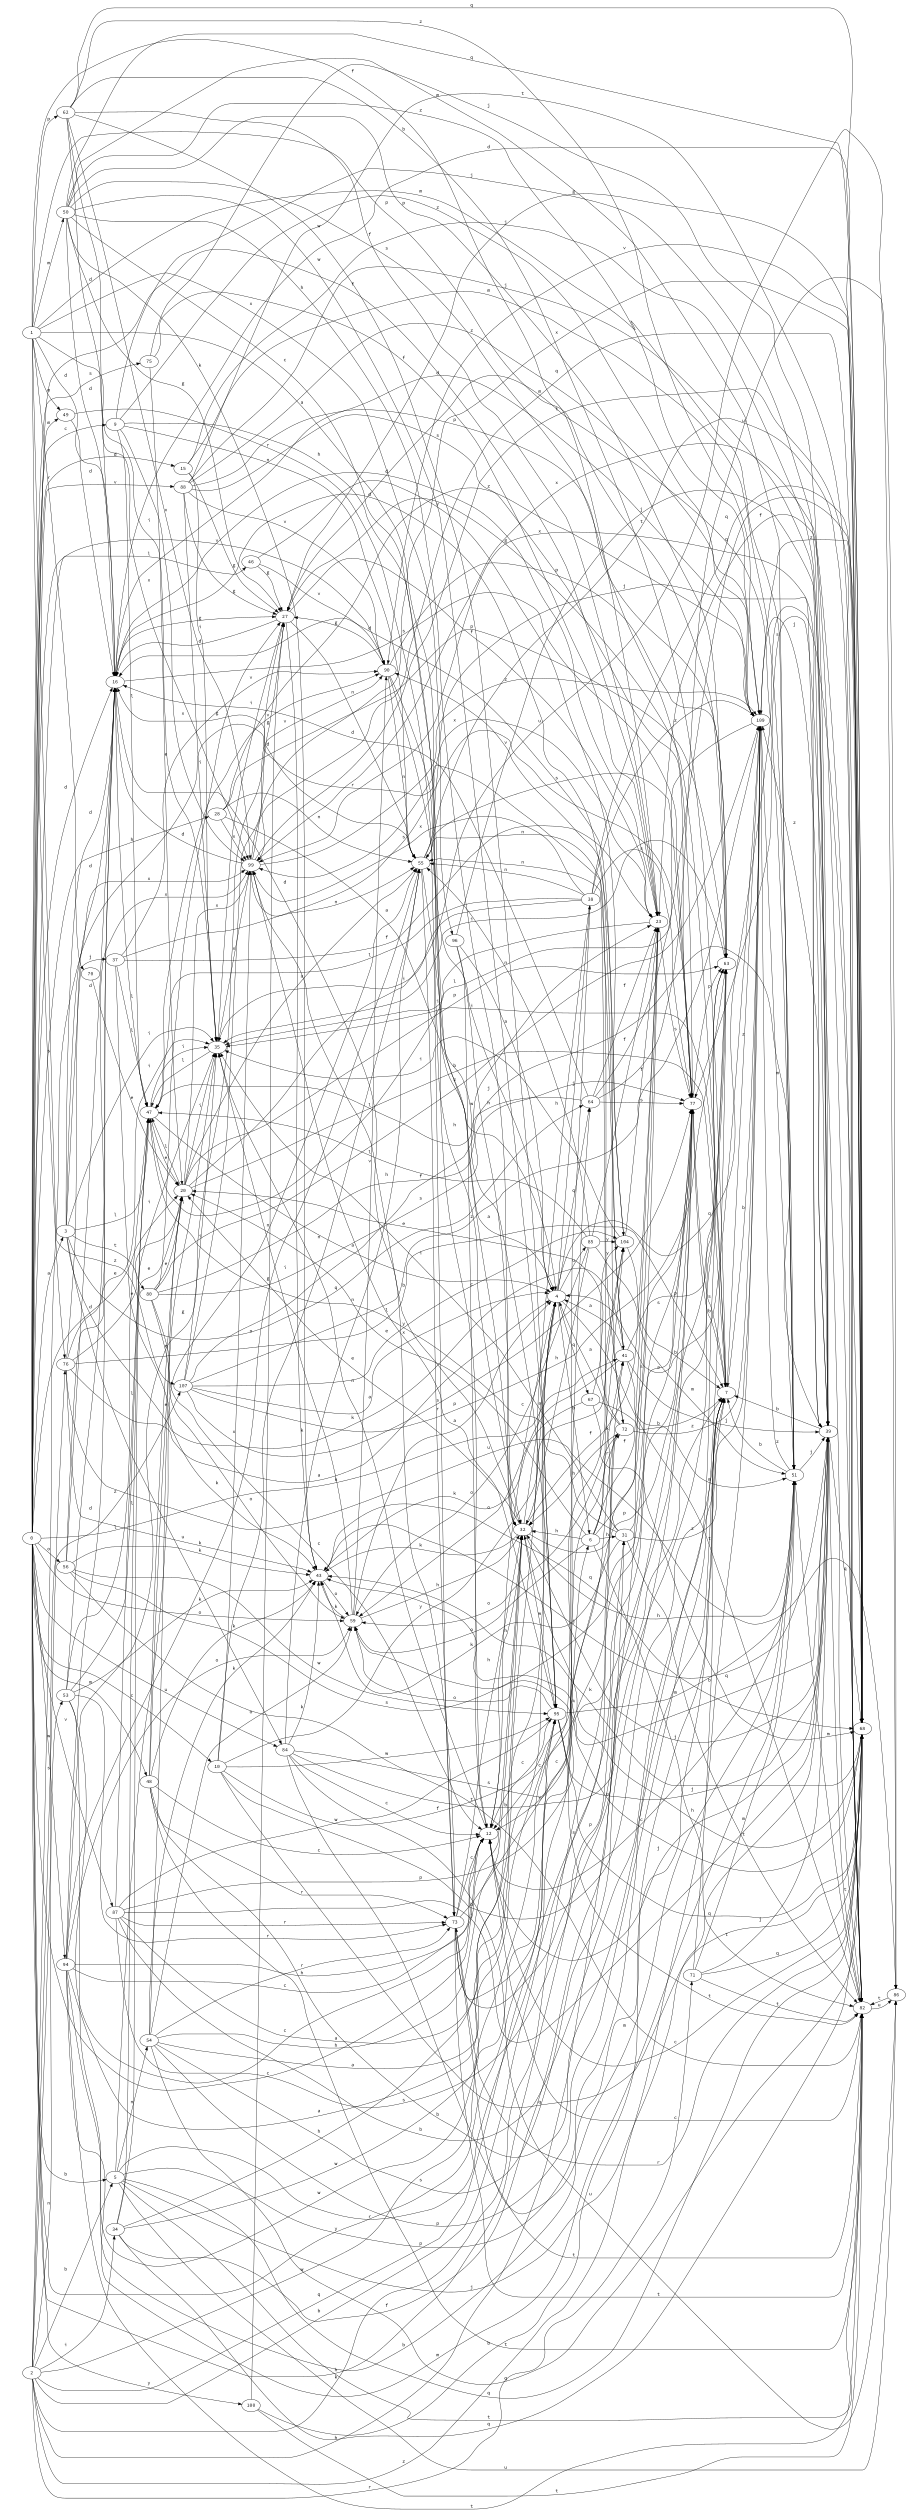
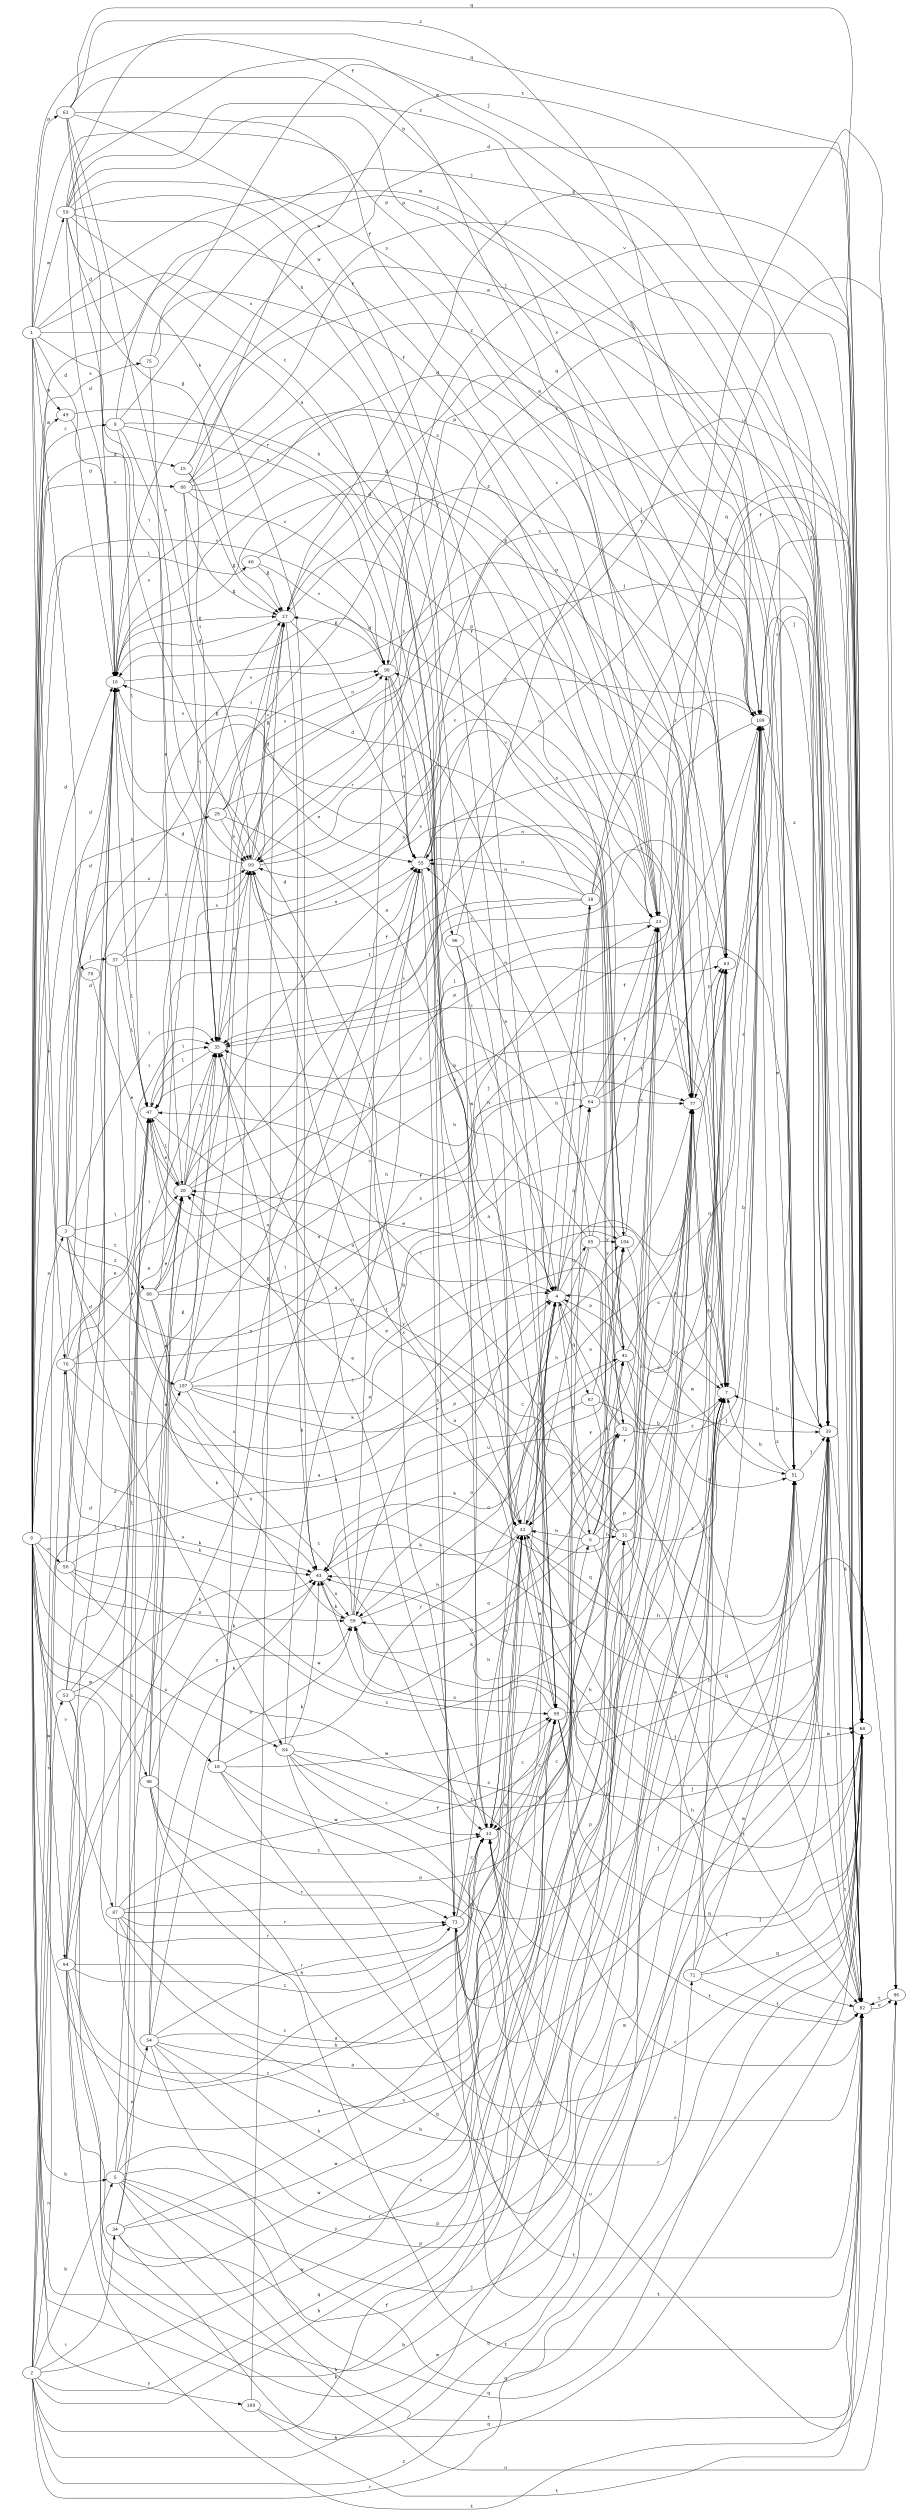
(353, 1381) -> (353, 1381)
